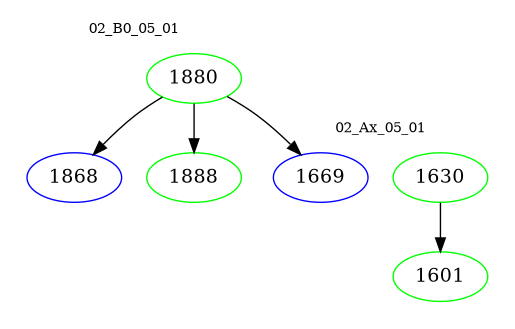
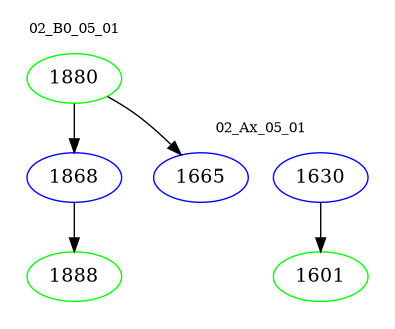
(194, 121) -> (74, 220)
(321, 178) -> (201, 178)
(440, 178) -> (321, 178)
